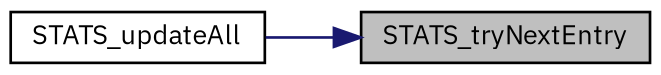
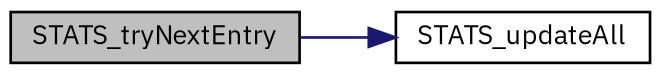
(299, 37) -> (334, 37)
